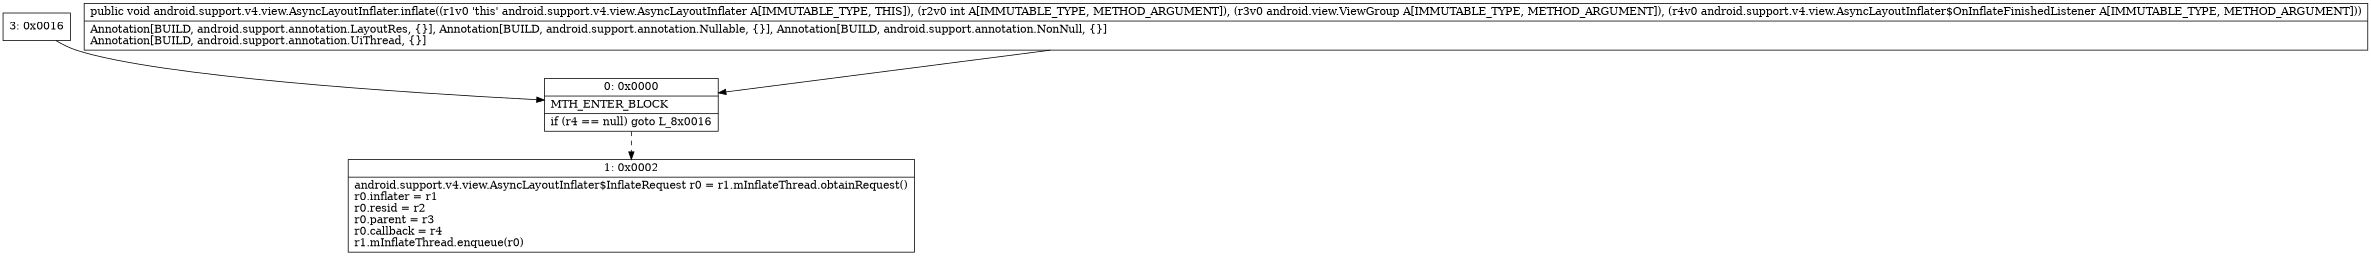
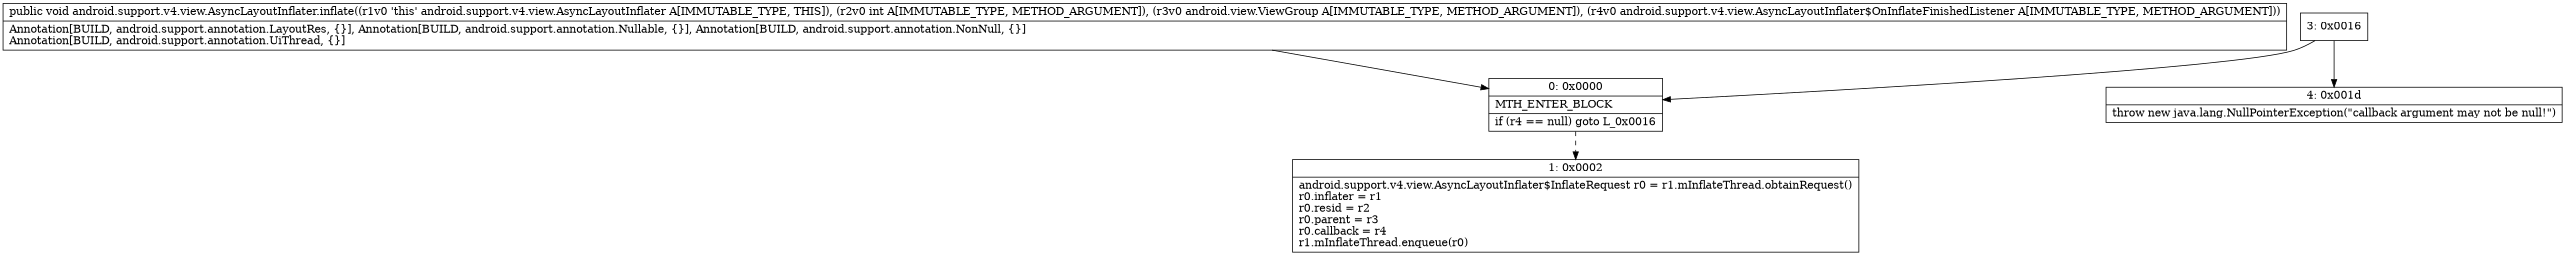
none -> (2334, 105)
(631, 122) -> (1576, 122)
